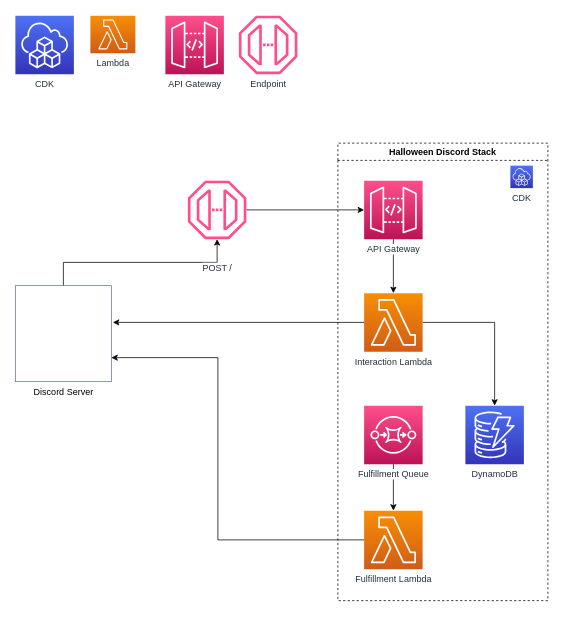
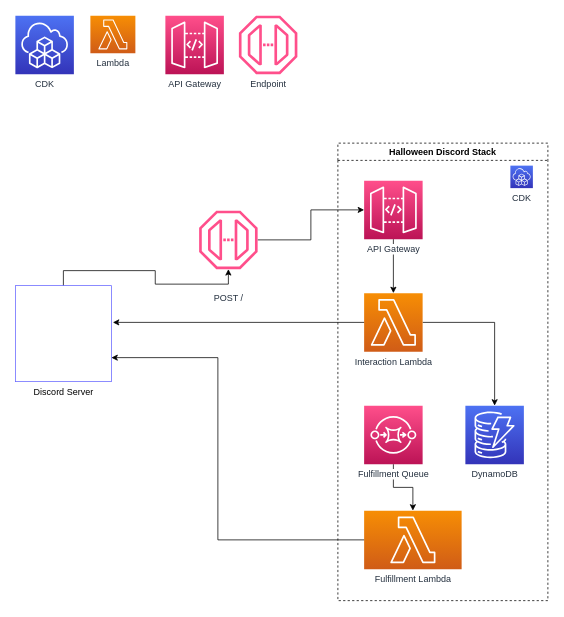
(217, 210) -> (228, 240)
(393, 540) -> (413, 540)
